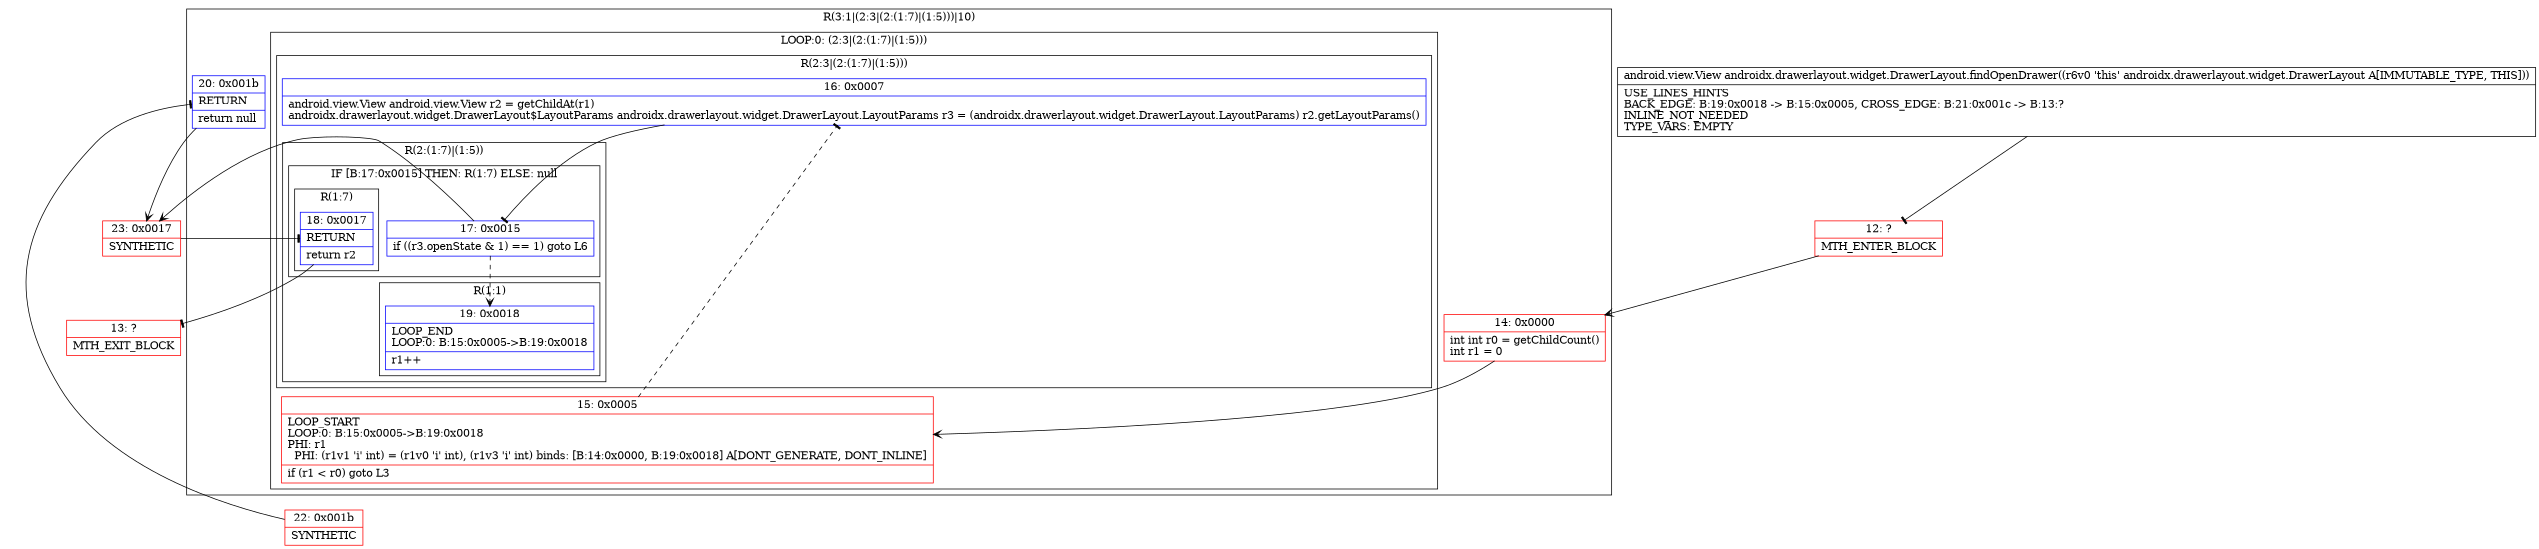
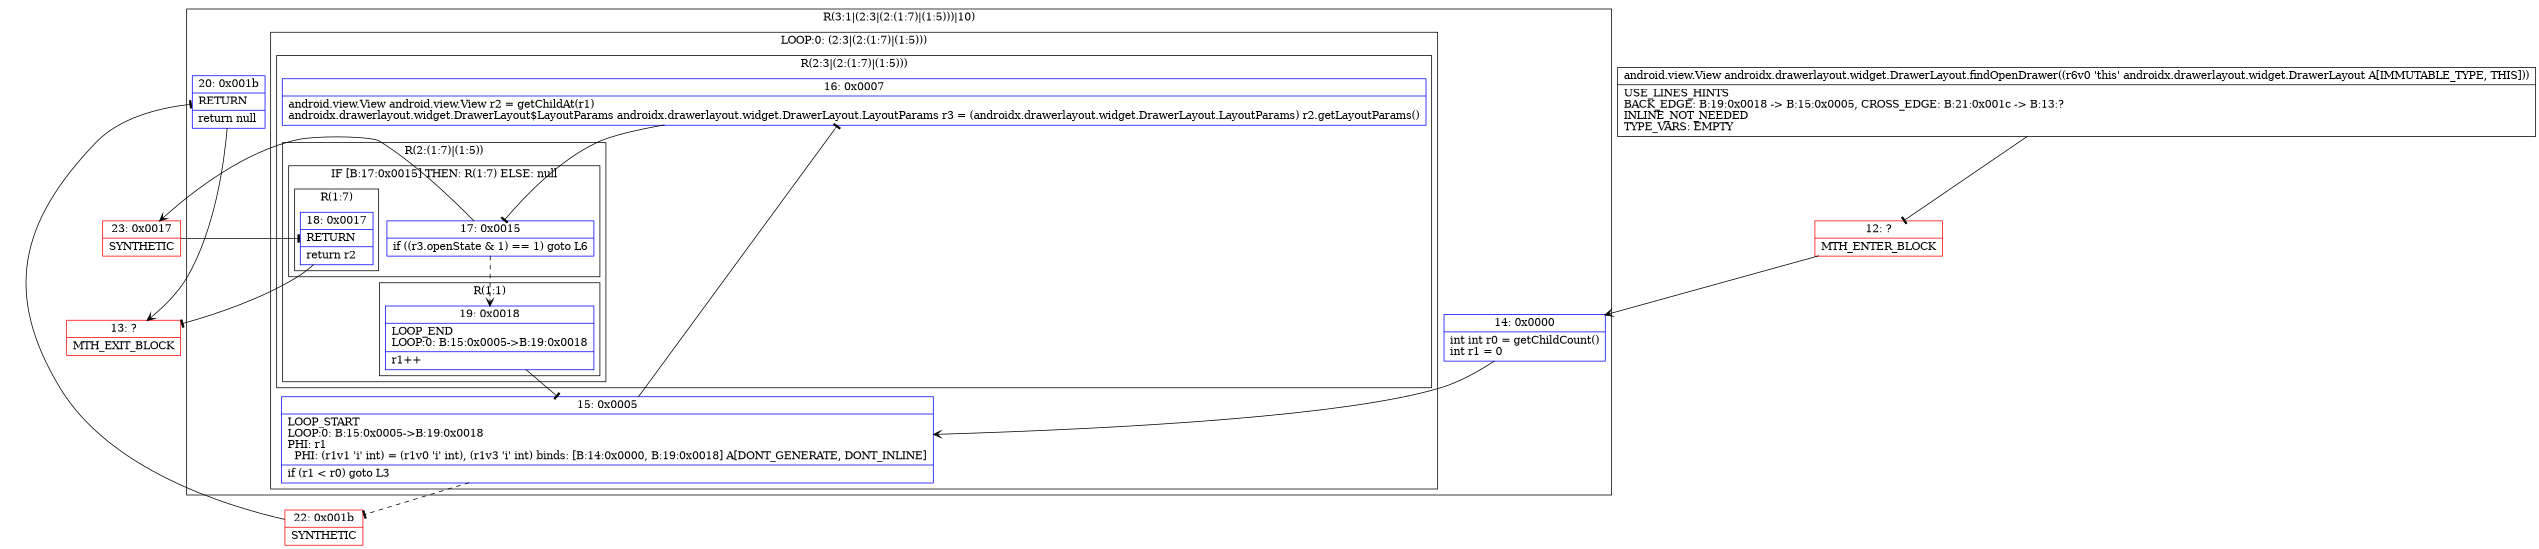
(168, 168) -> (208, 230)
(737, 263) -> (737, 263)
(1525, 338) -> (1525, 338)
none -> (540, 382)
(607, 440) -> (607, 440)
none -> (413, 500)
